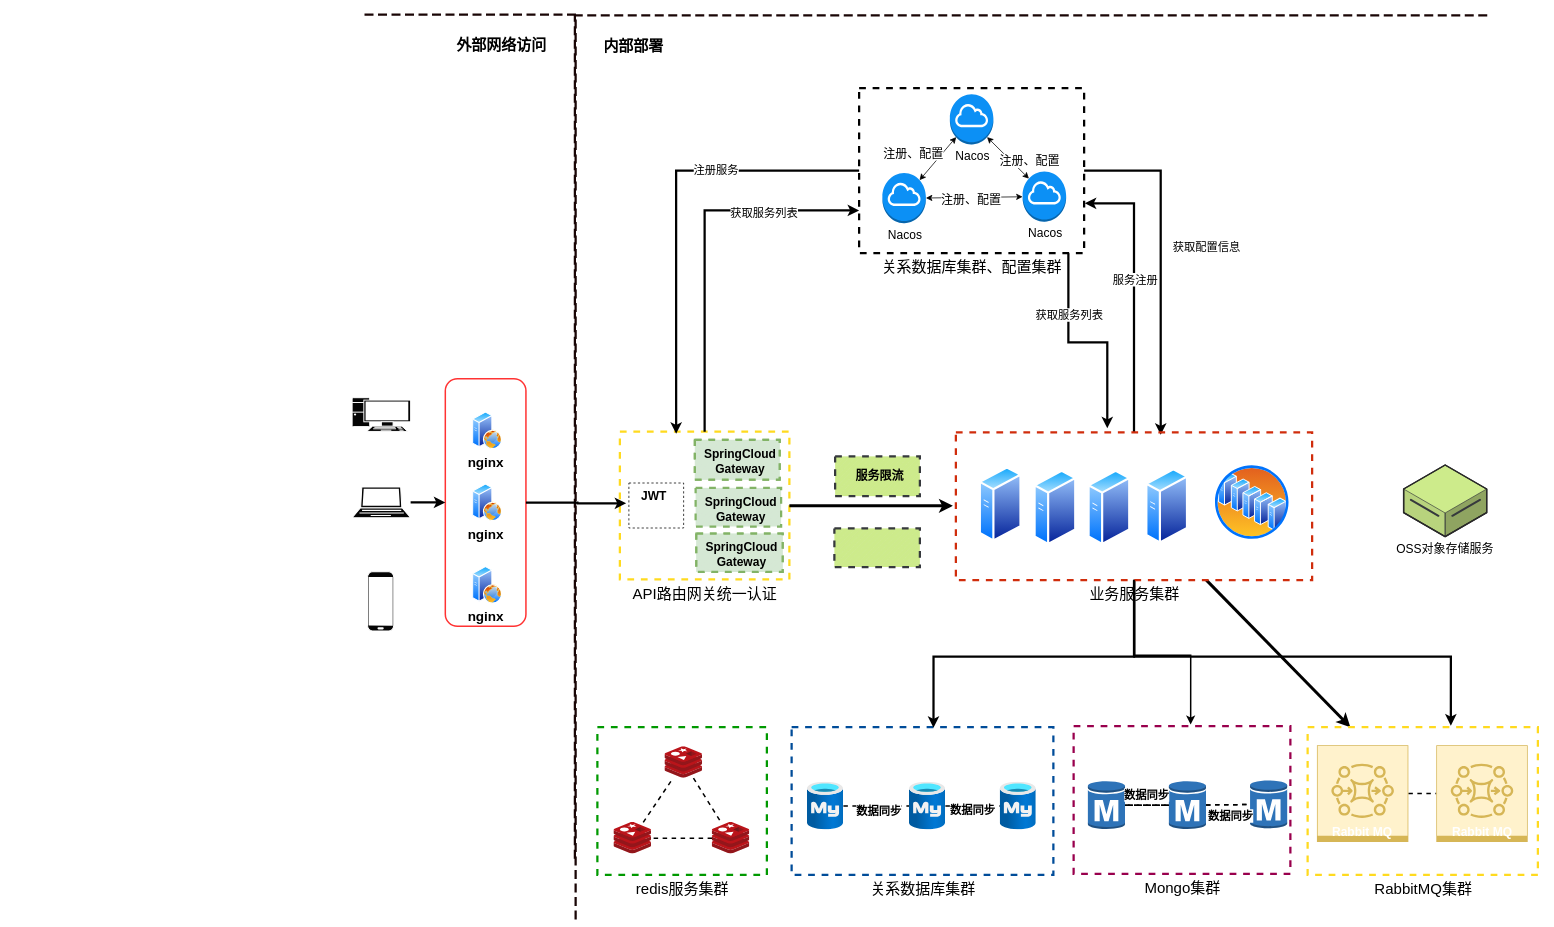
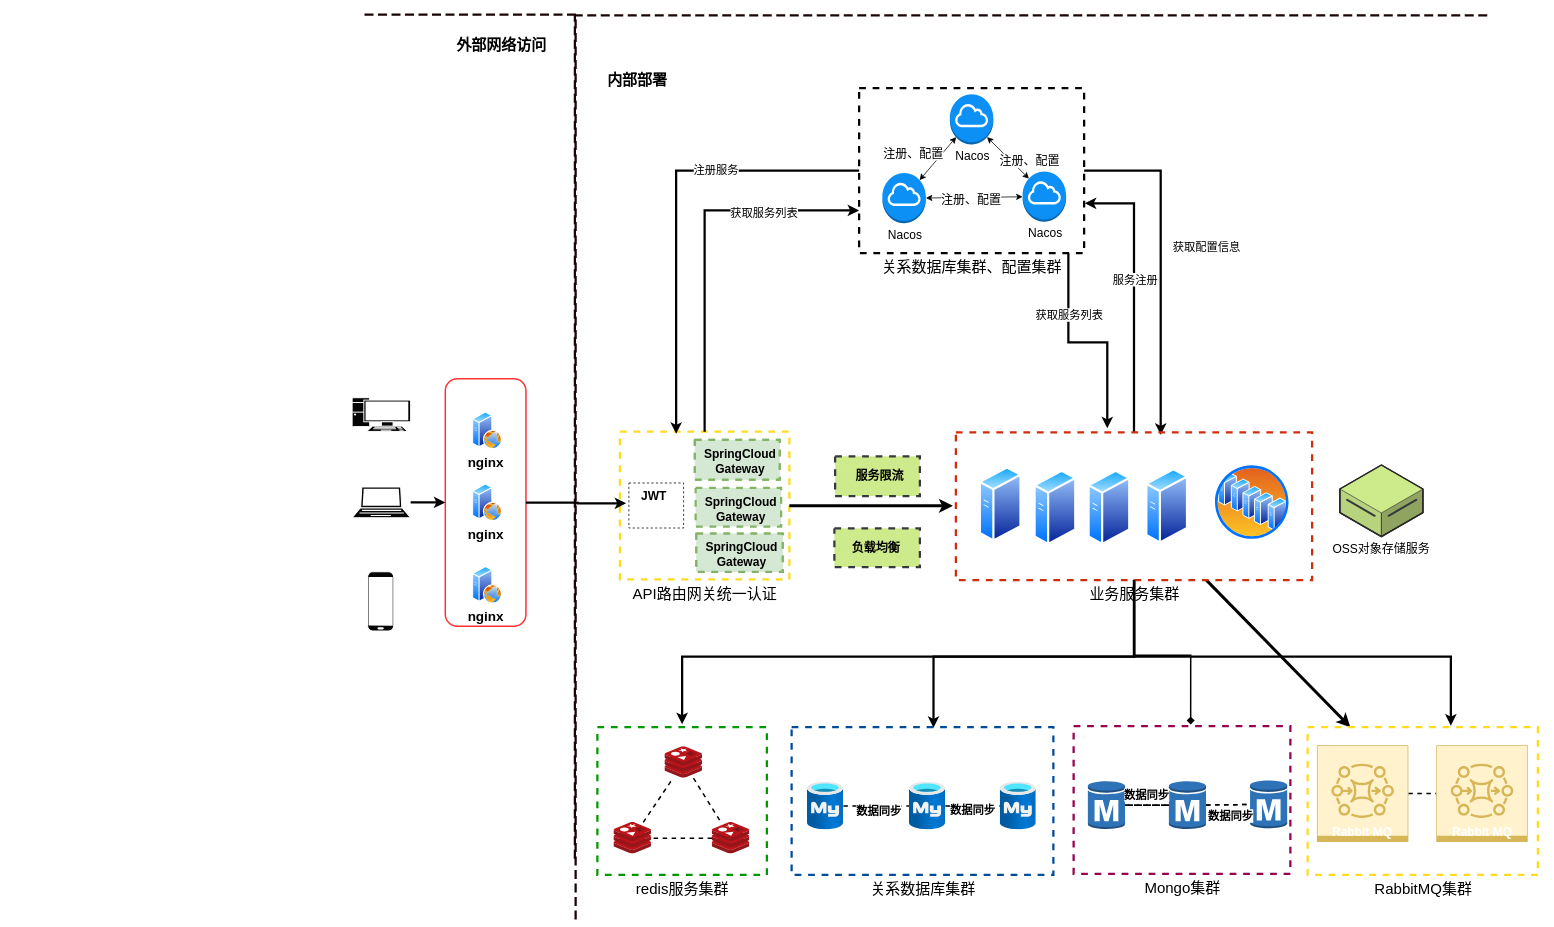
(633, 45) -> (637, 79)
(1445, 501) -> (1381, 501)
none -> (876, 548)
none -> (777, 657)
(1191, 716) -> (1191, 715)
